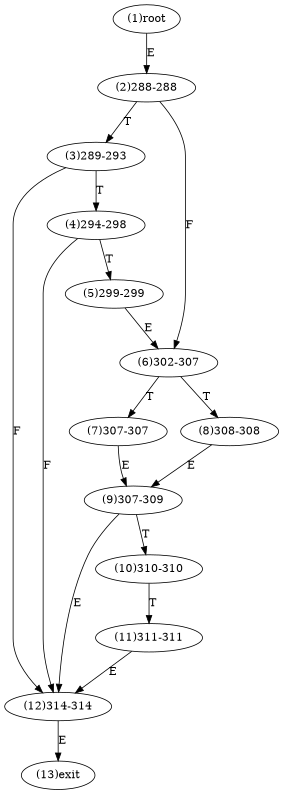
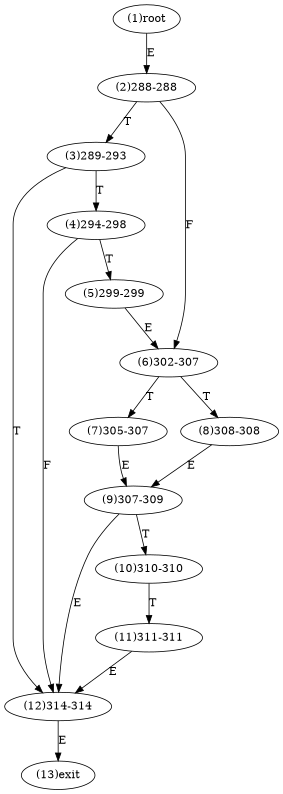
(17, 431) -> (17, 431)
(118, 431) -> (118, 431)
